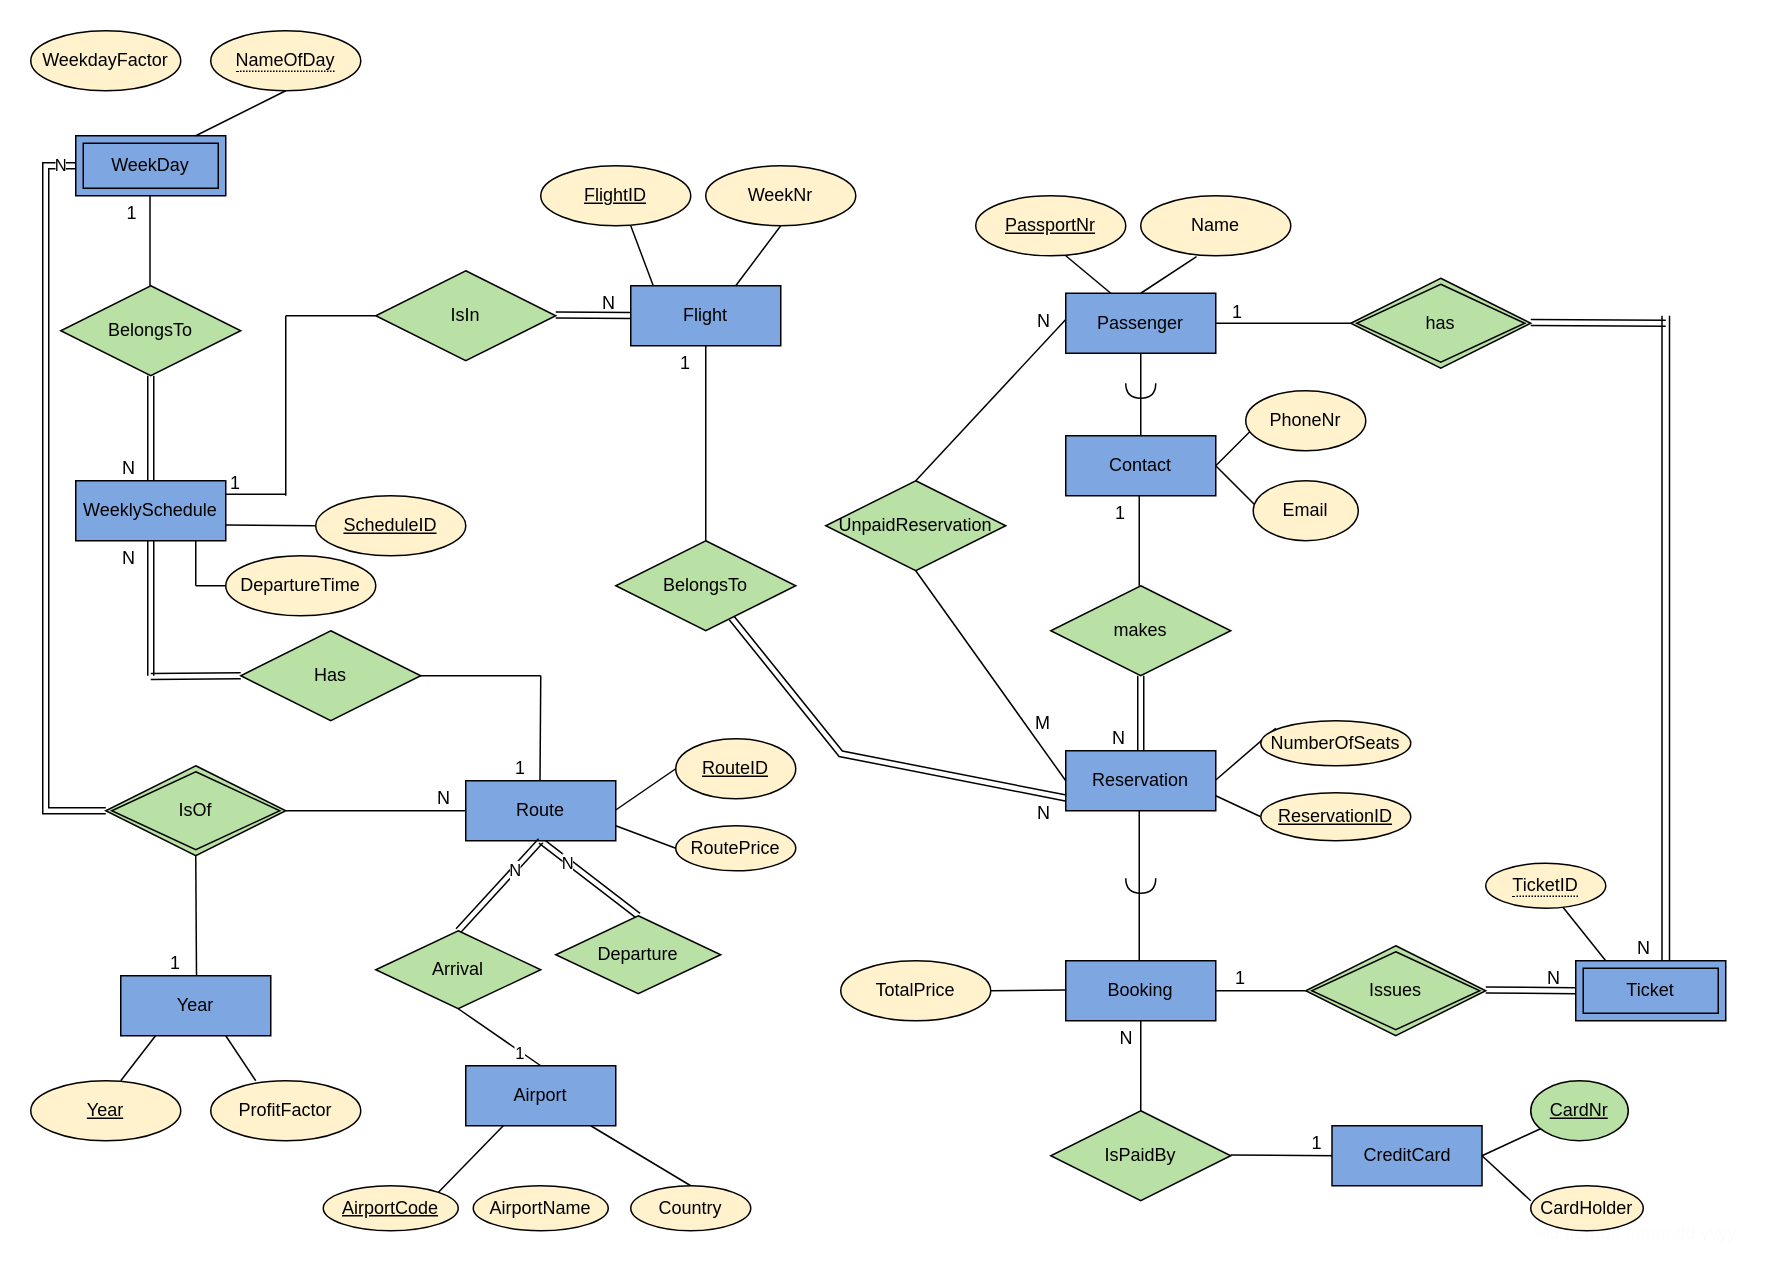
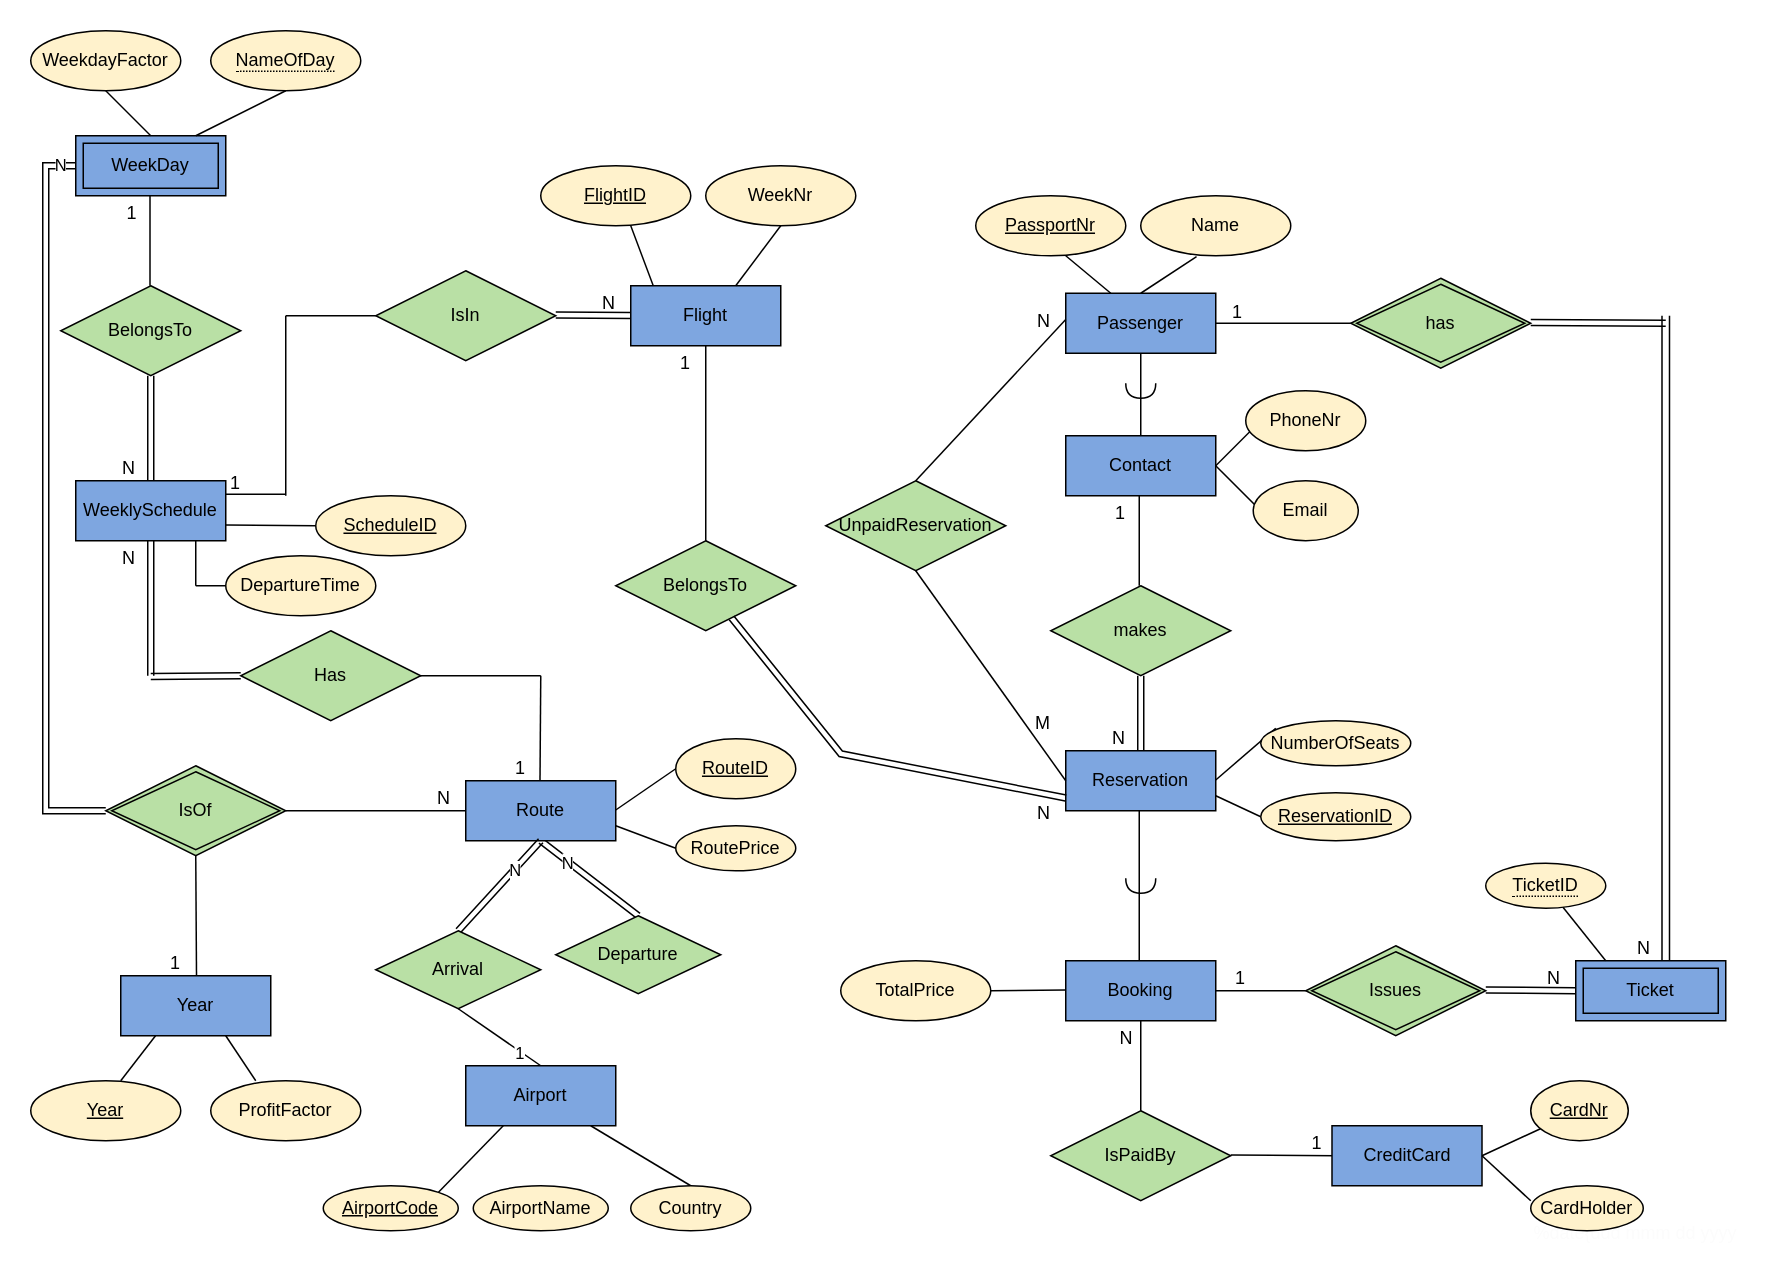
none -> (129, 114)
(1580, 1111) -> (1580, 1111)
